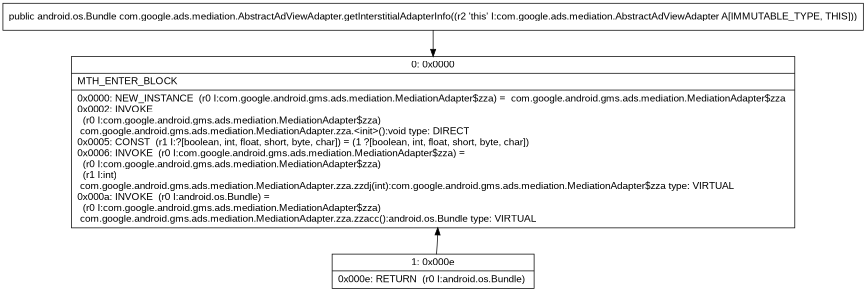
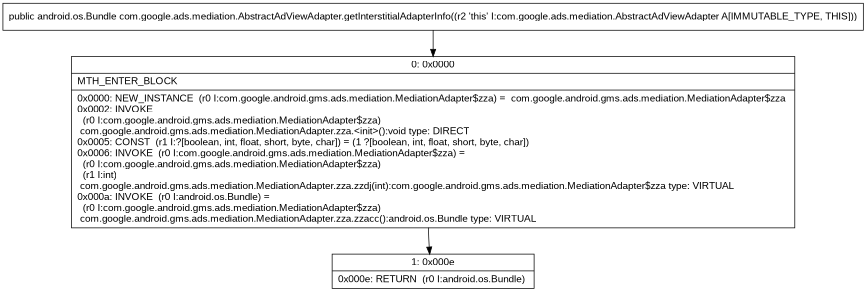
(437, 245) -> (429, 237)
